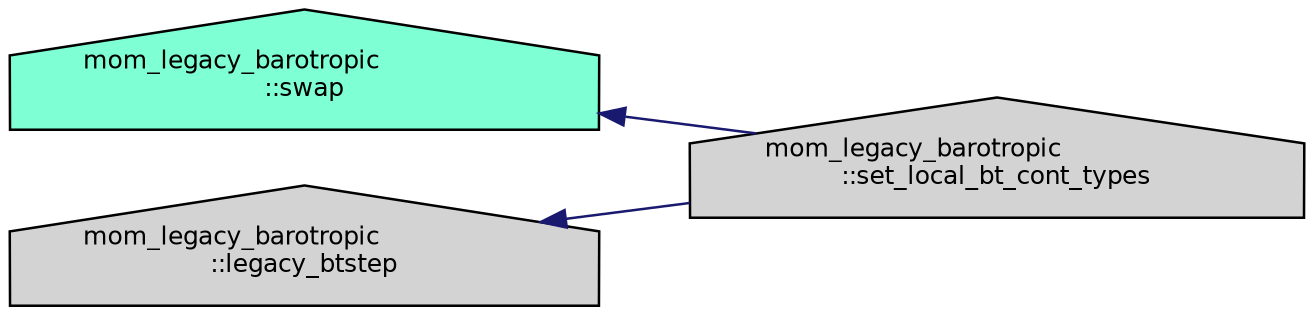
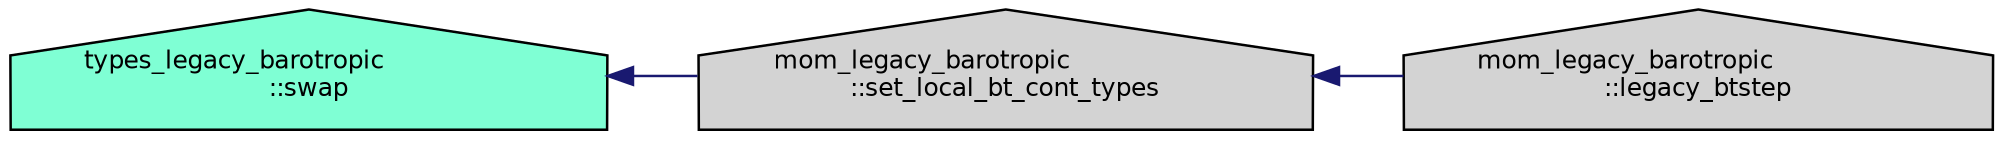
(304, 76) -> (309, 76)
(628, 211) -> (1371, 76)
